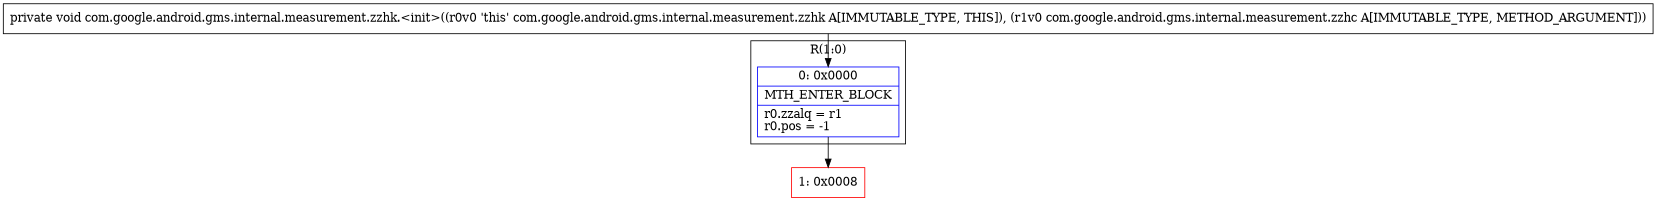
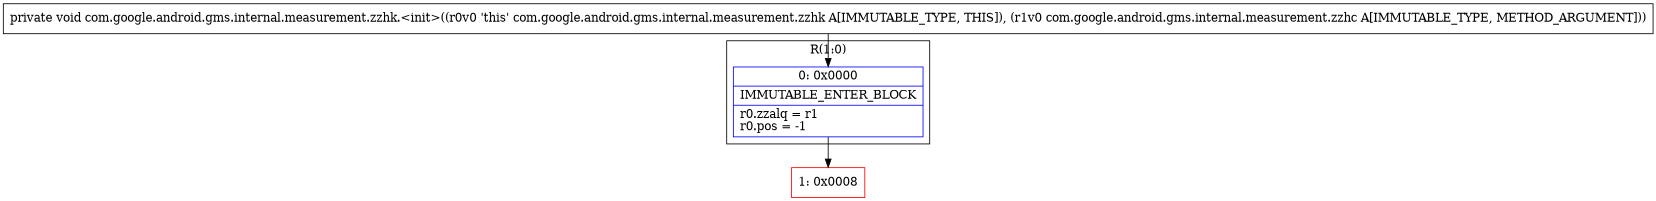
(828, 95) -> (828, 95)
